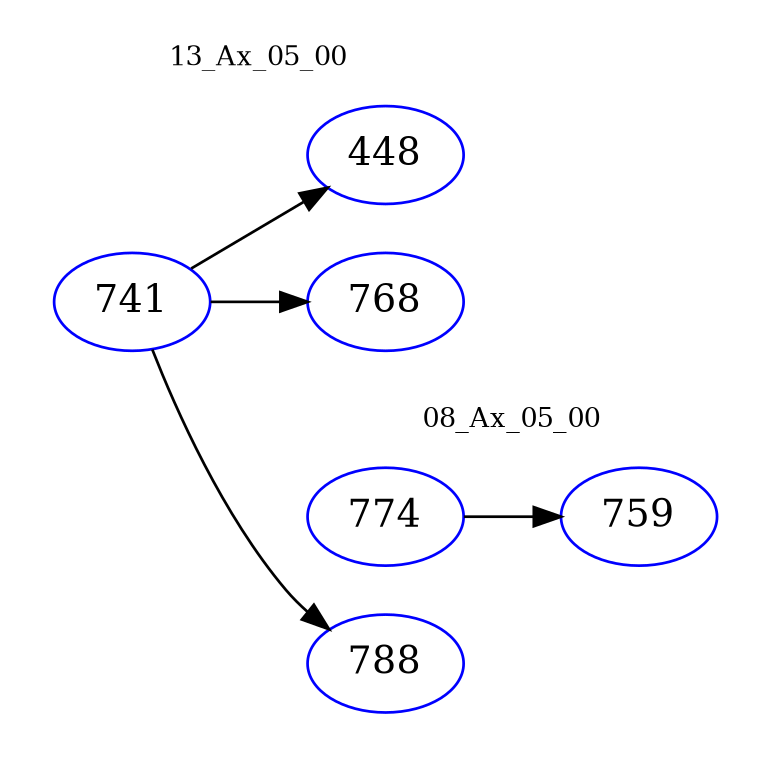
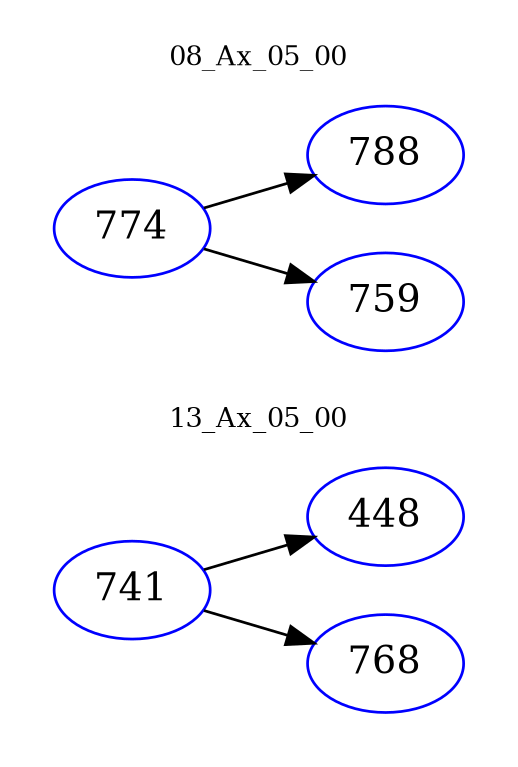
(218, 489) -> (246, 196)
